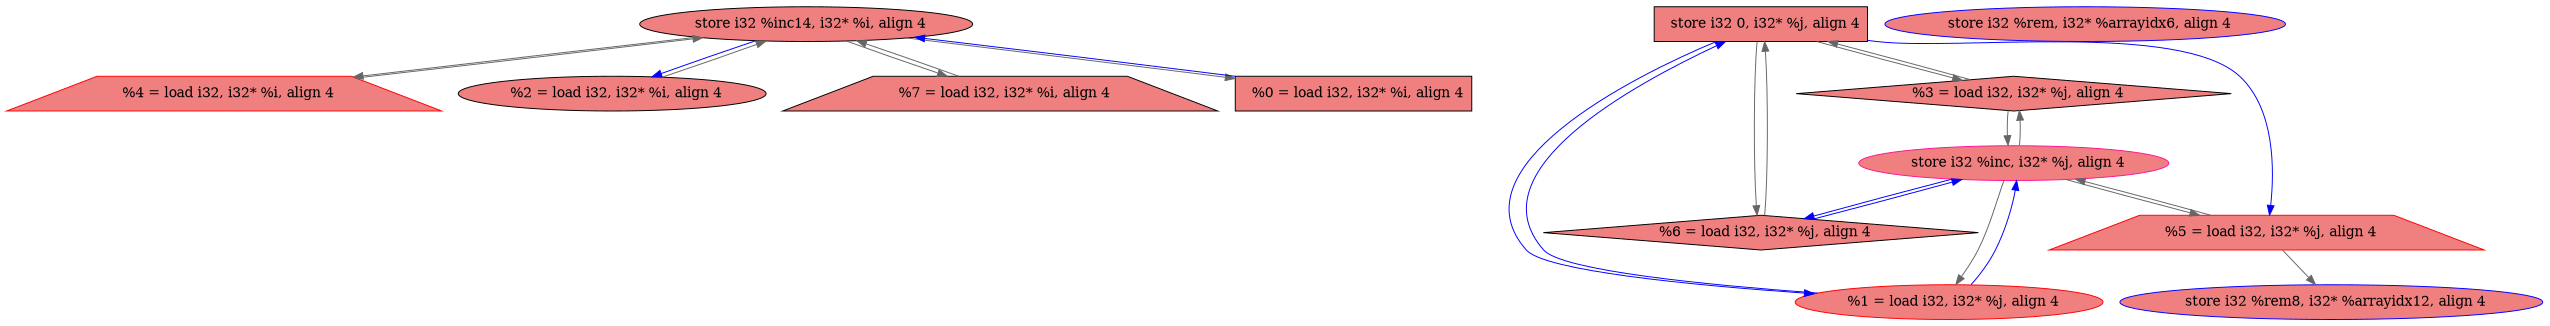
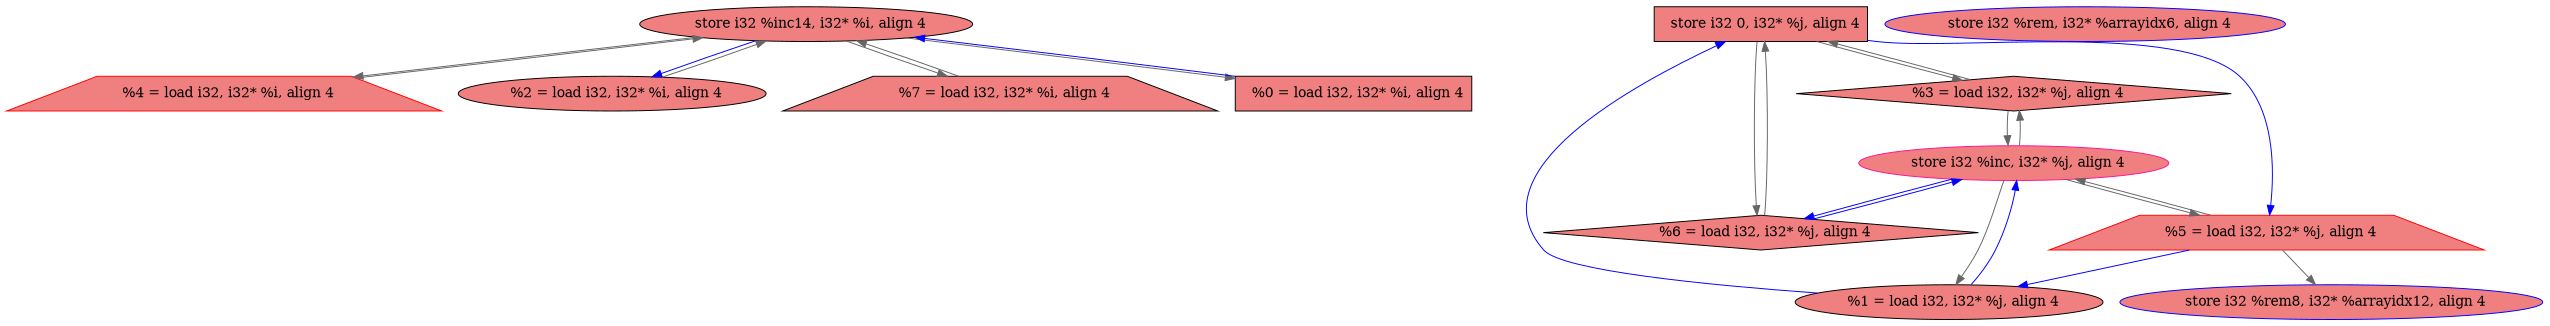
(1517, 233) -> (2108, 267)
(1949, 302) -> (1949, 302)
